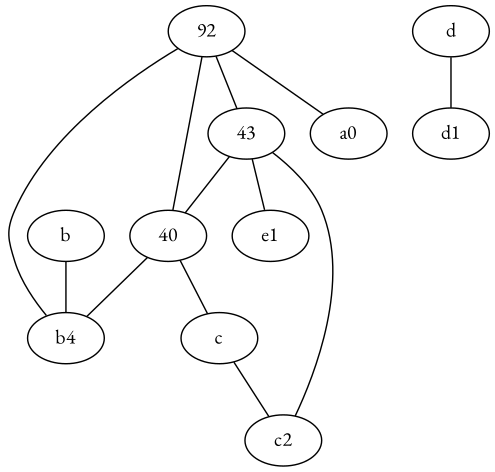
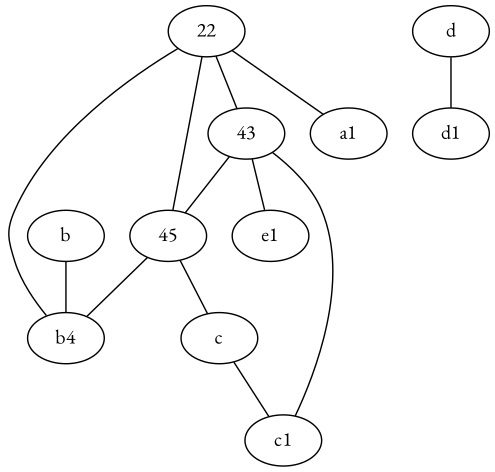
(207, 31) -> (207, 31)
(349, 134) -> (349, 134)
(168, 236) -> (168, 236)
(283, 440) -> (283, 440)
